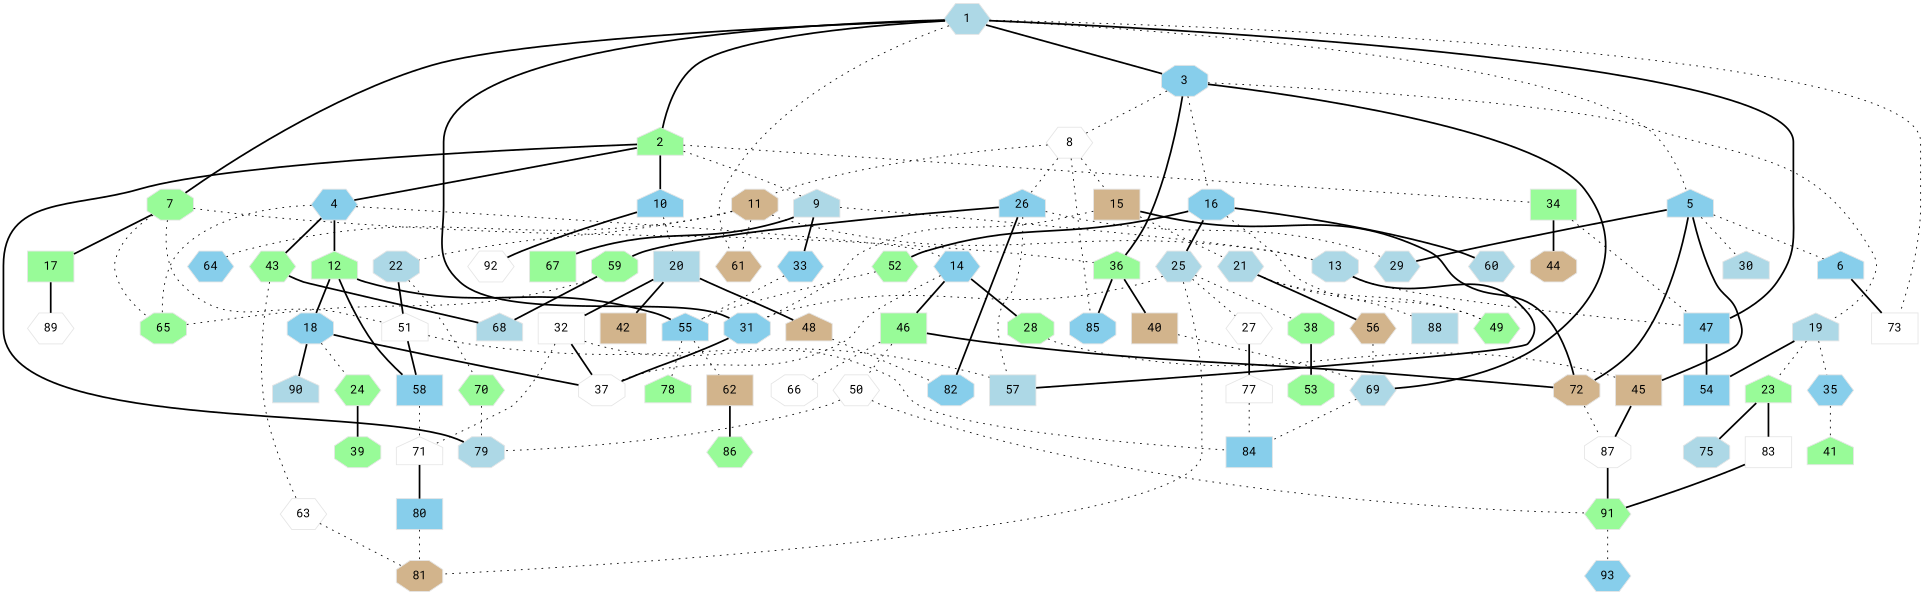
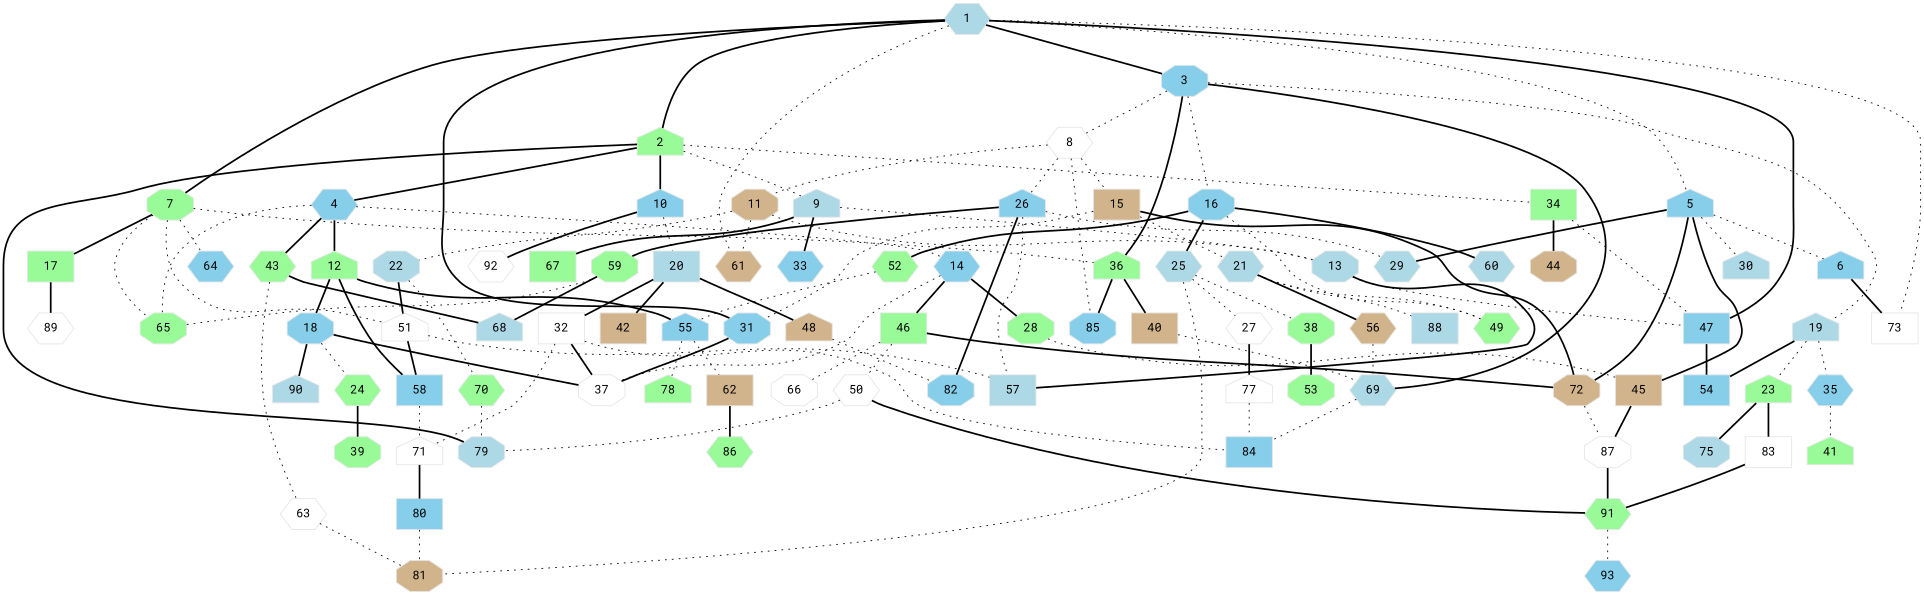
(351, 231) -> (190, 235)
(964, 298) -> none
(736, 301) -> none
(1224, 483) -> (1224, 483)
